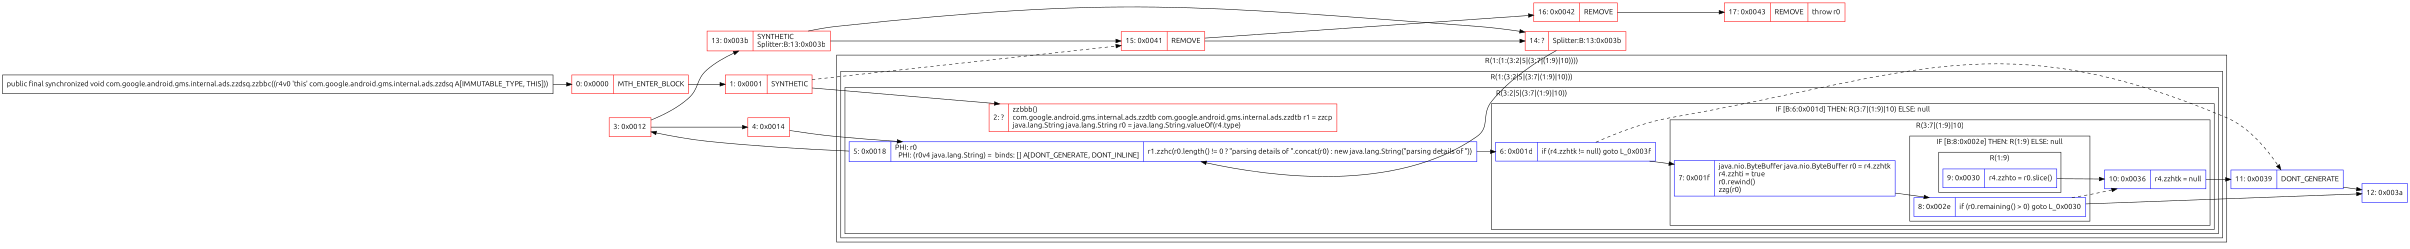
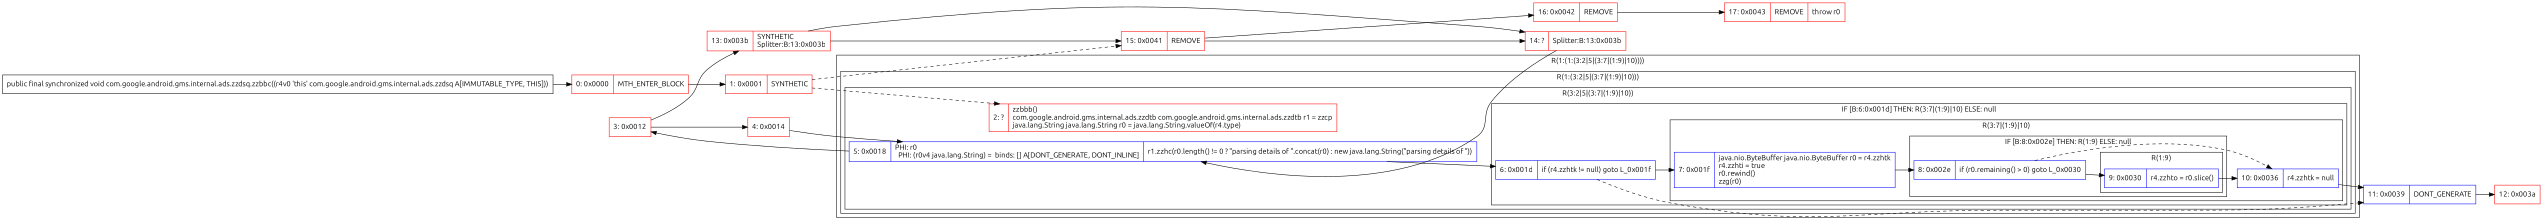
(903, 96) -> (903, 96)
(1596, 151) -> (1596, 170)
(2385, 193) -> (2517, 195)
(2235, 198) -> (2092, 175)
